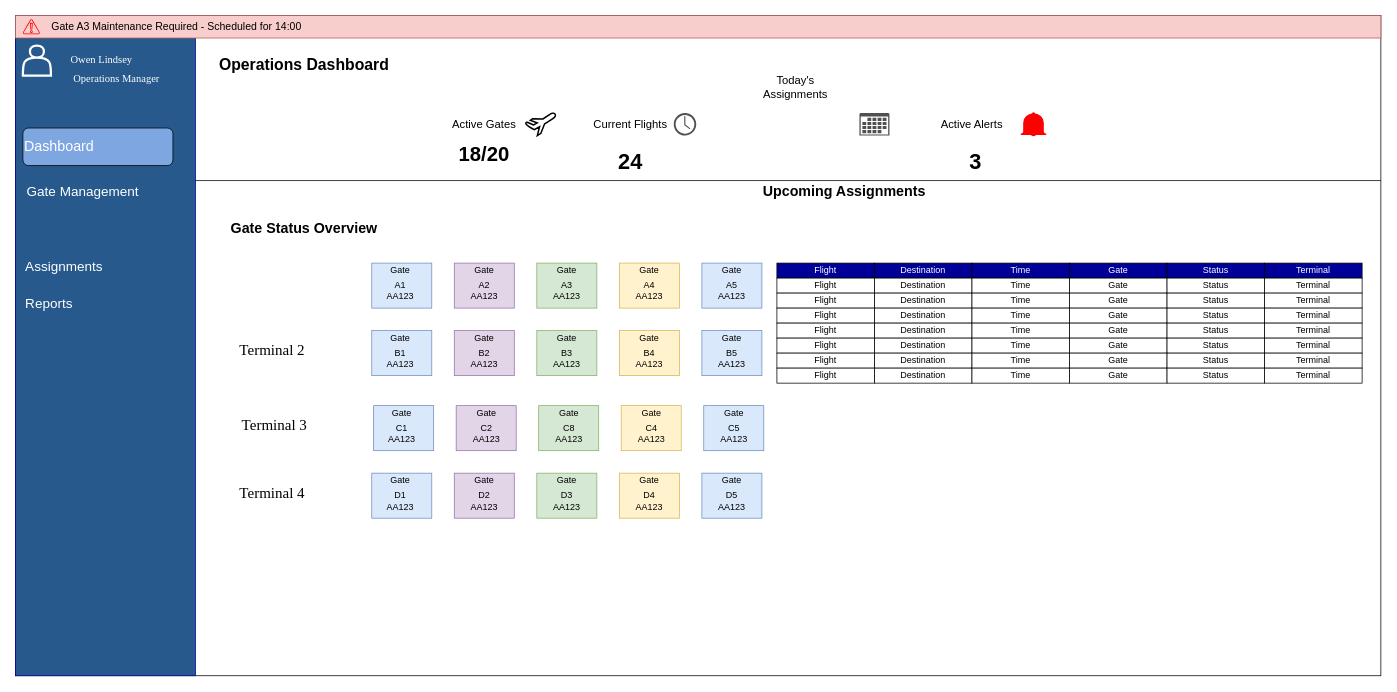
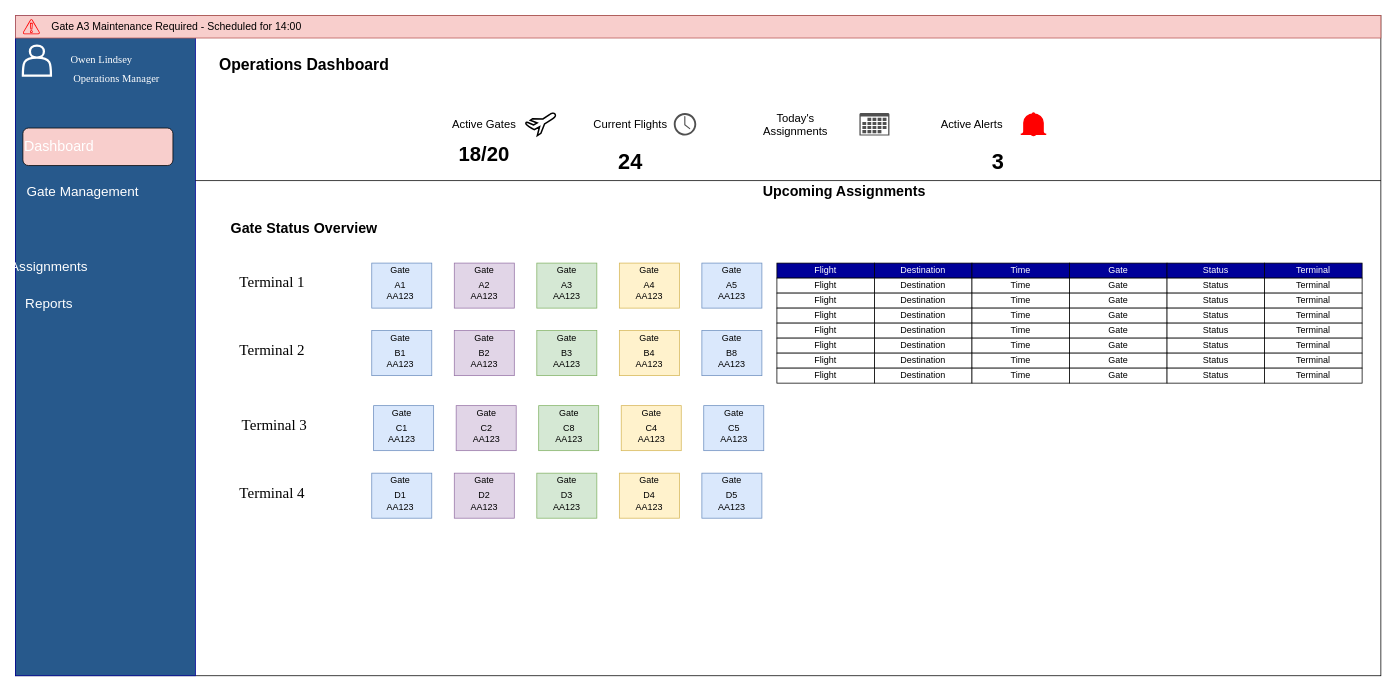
(795, 87) -> (795, 124)
(98, 147) -> (98, 147)
(975, 162) -> (998, 162)
(64, 267) -> (49, 267)
none -> (272, 282)
(732, 353) -> (732, 353)
